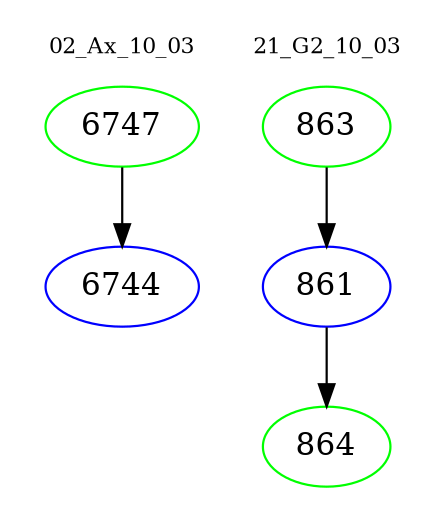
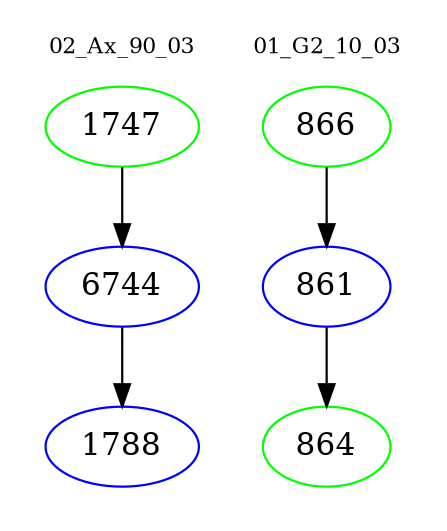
(122, 48) -> (122, 48)
(328, 48) -> (328, 48)
(122, 127) -> (122, 127)
(327, 127) -> (327, 127)
none -> (122, 447)
